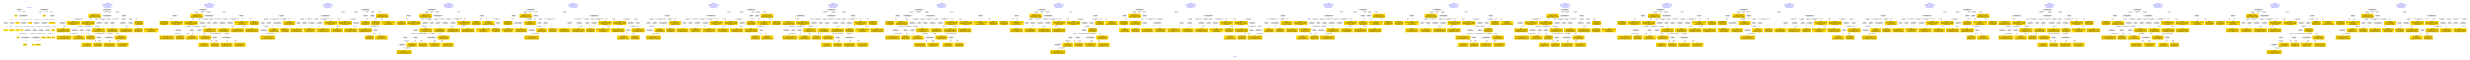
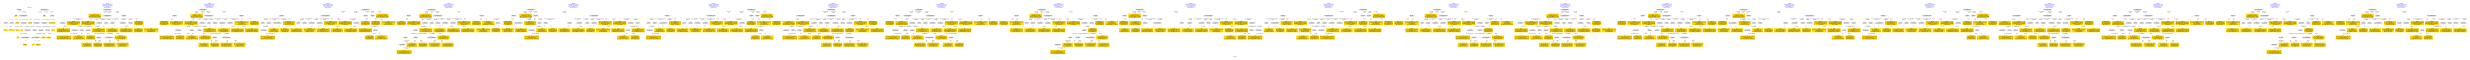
(30, 33) -> none
(53, 38) -> none
